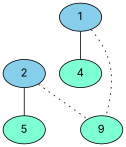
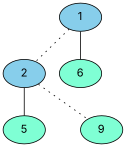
(111, 70) -> (52, 45)
(81, 74) -> (81, 74)
